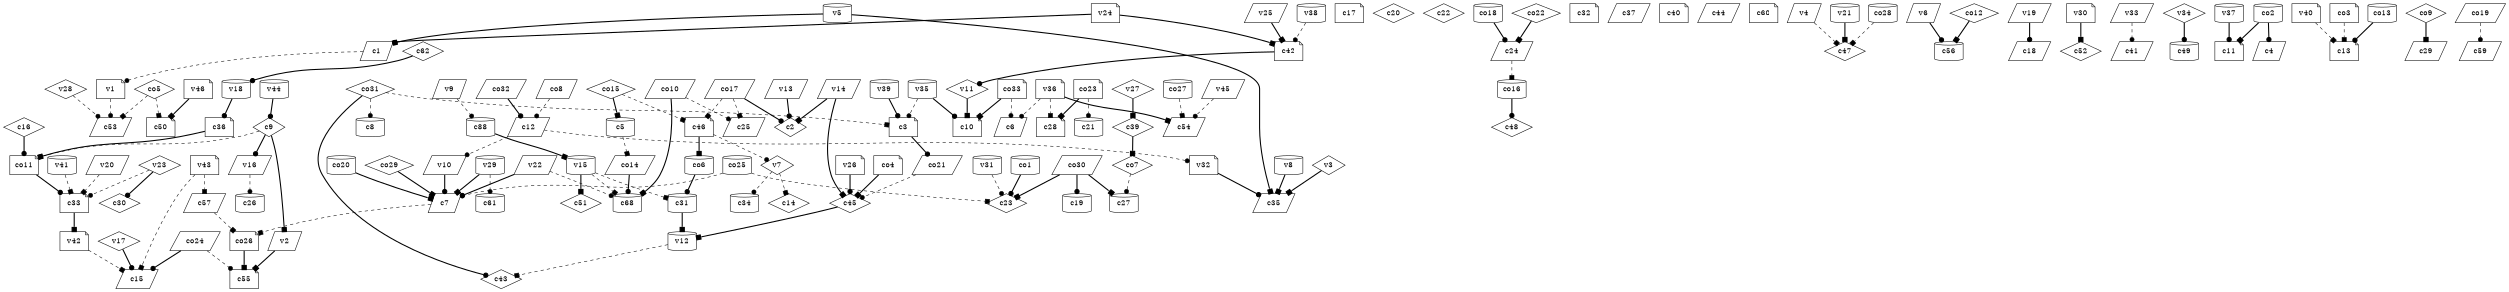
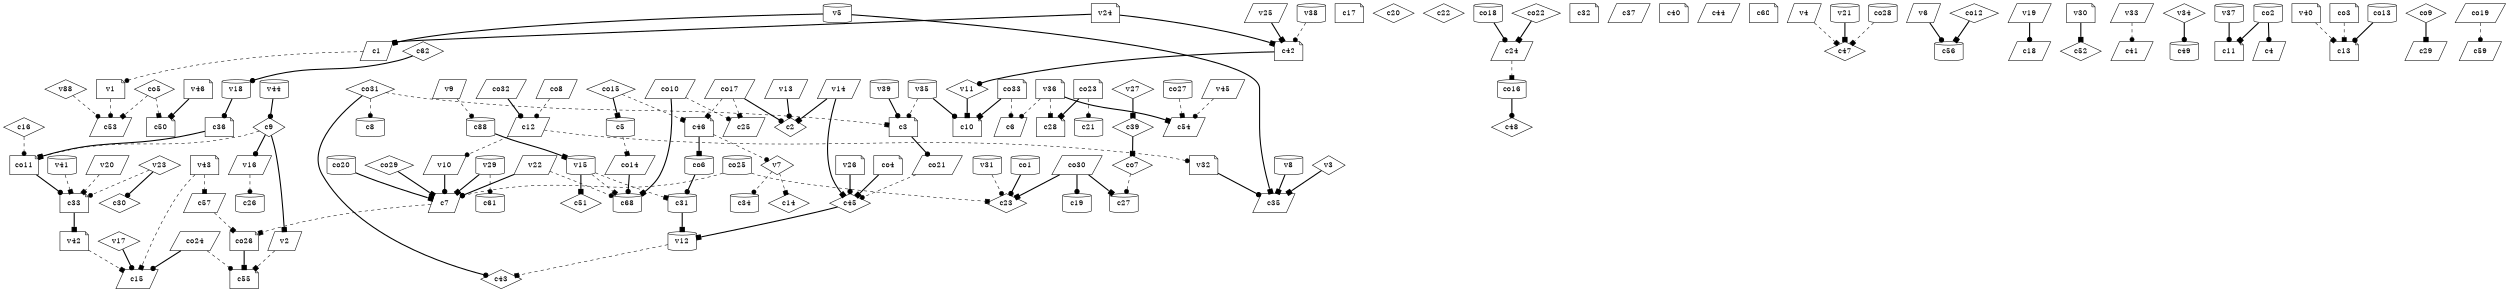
(66, 89) -> (66, 89)
(24, 144) -> (24, 144)
(266, 258) -> (266, 258)
